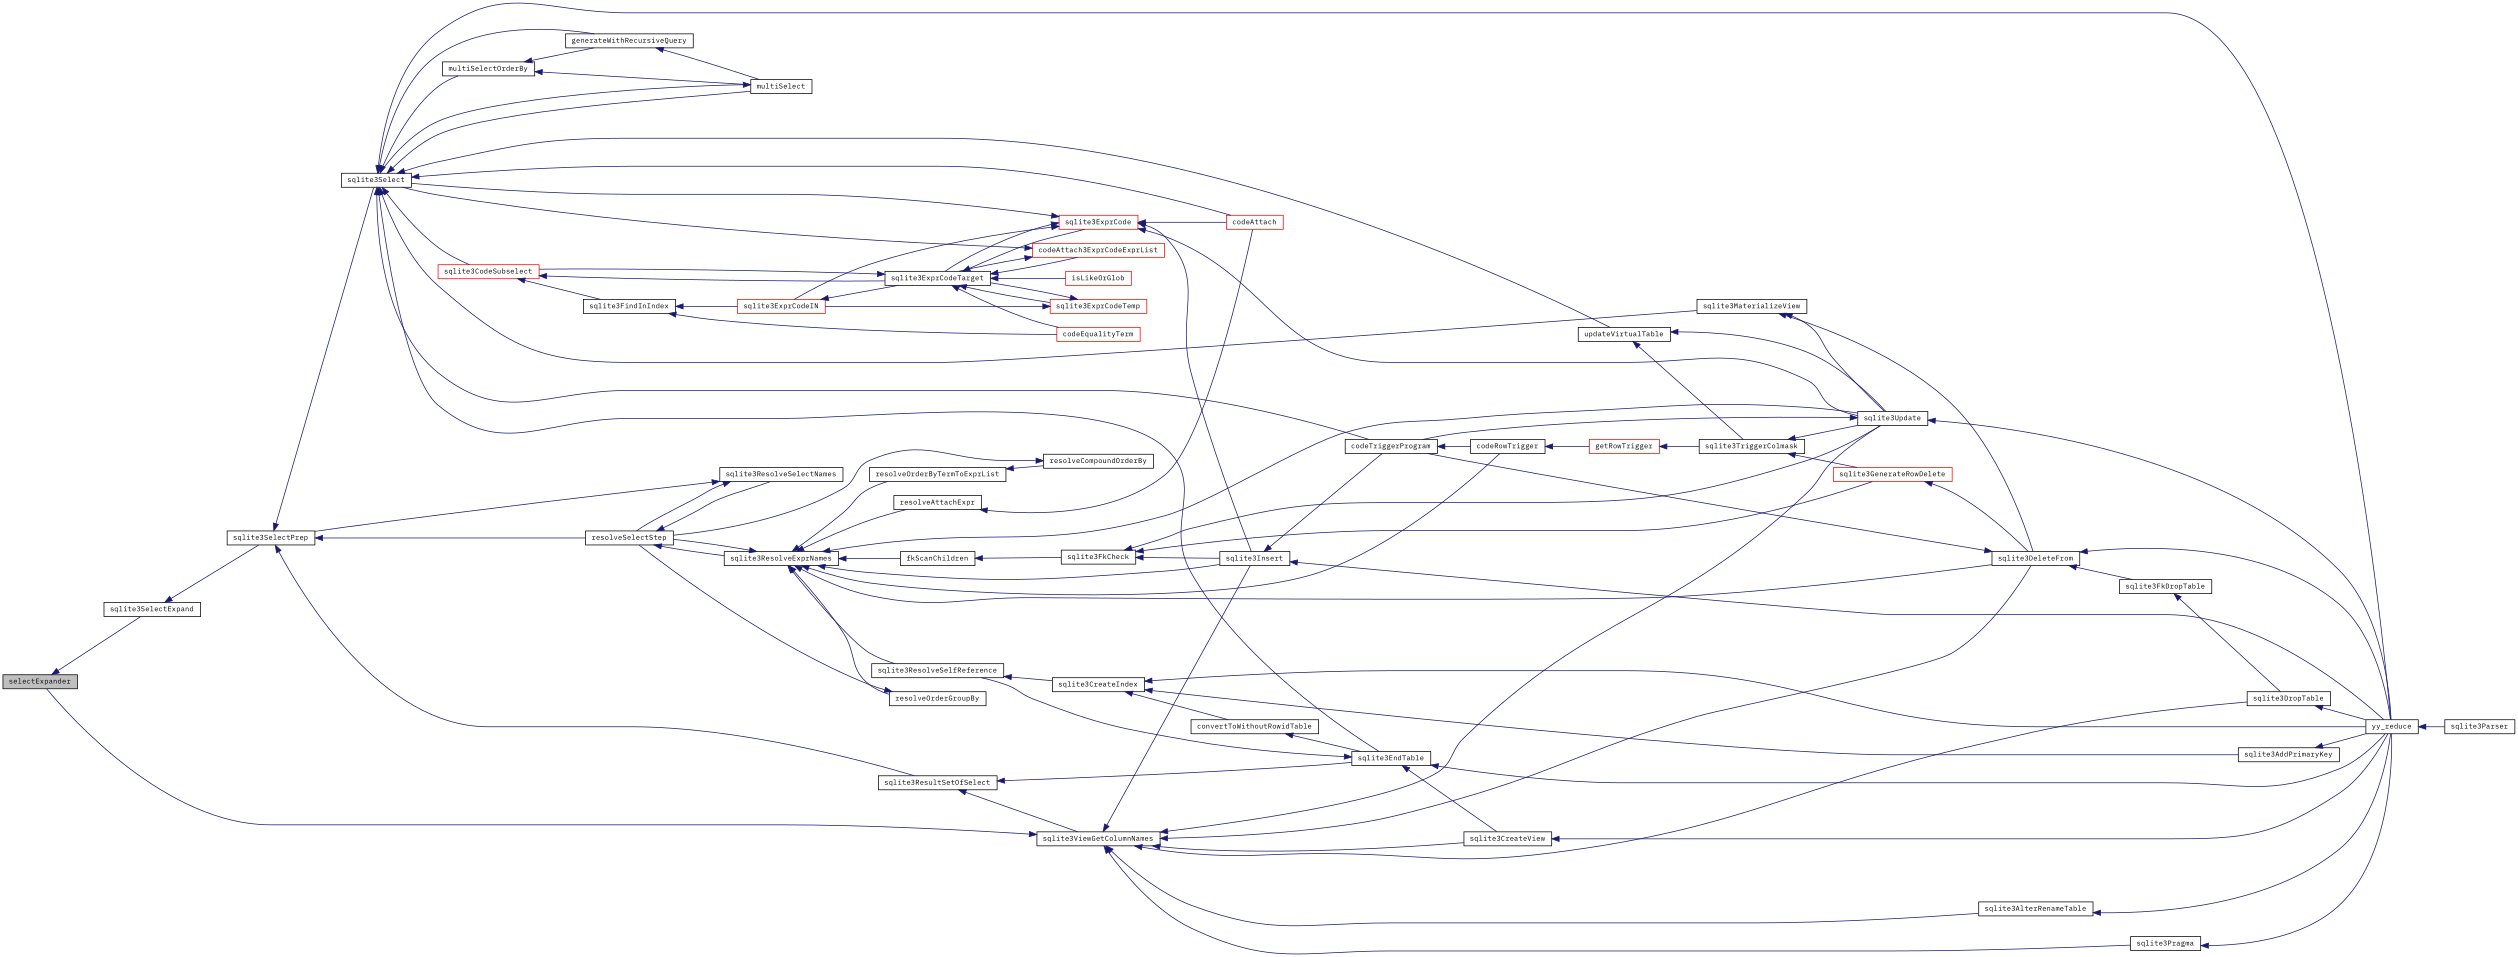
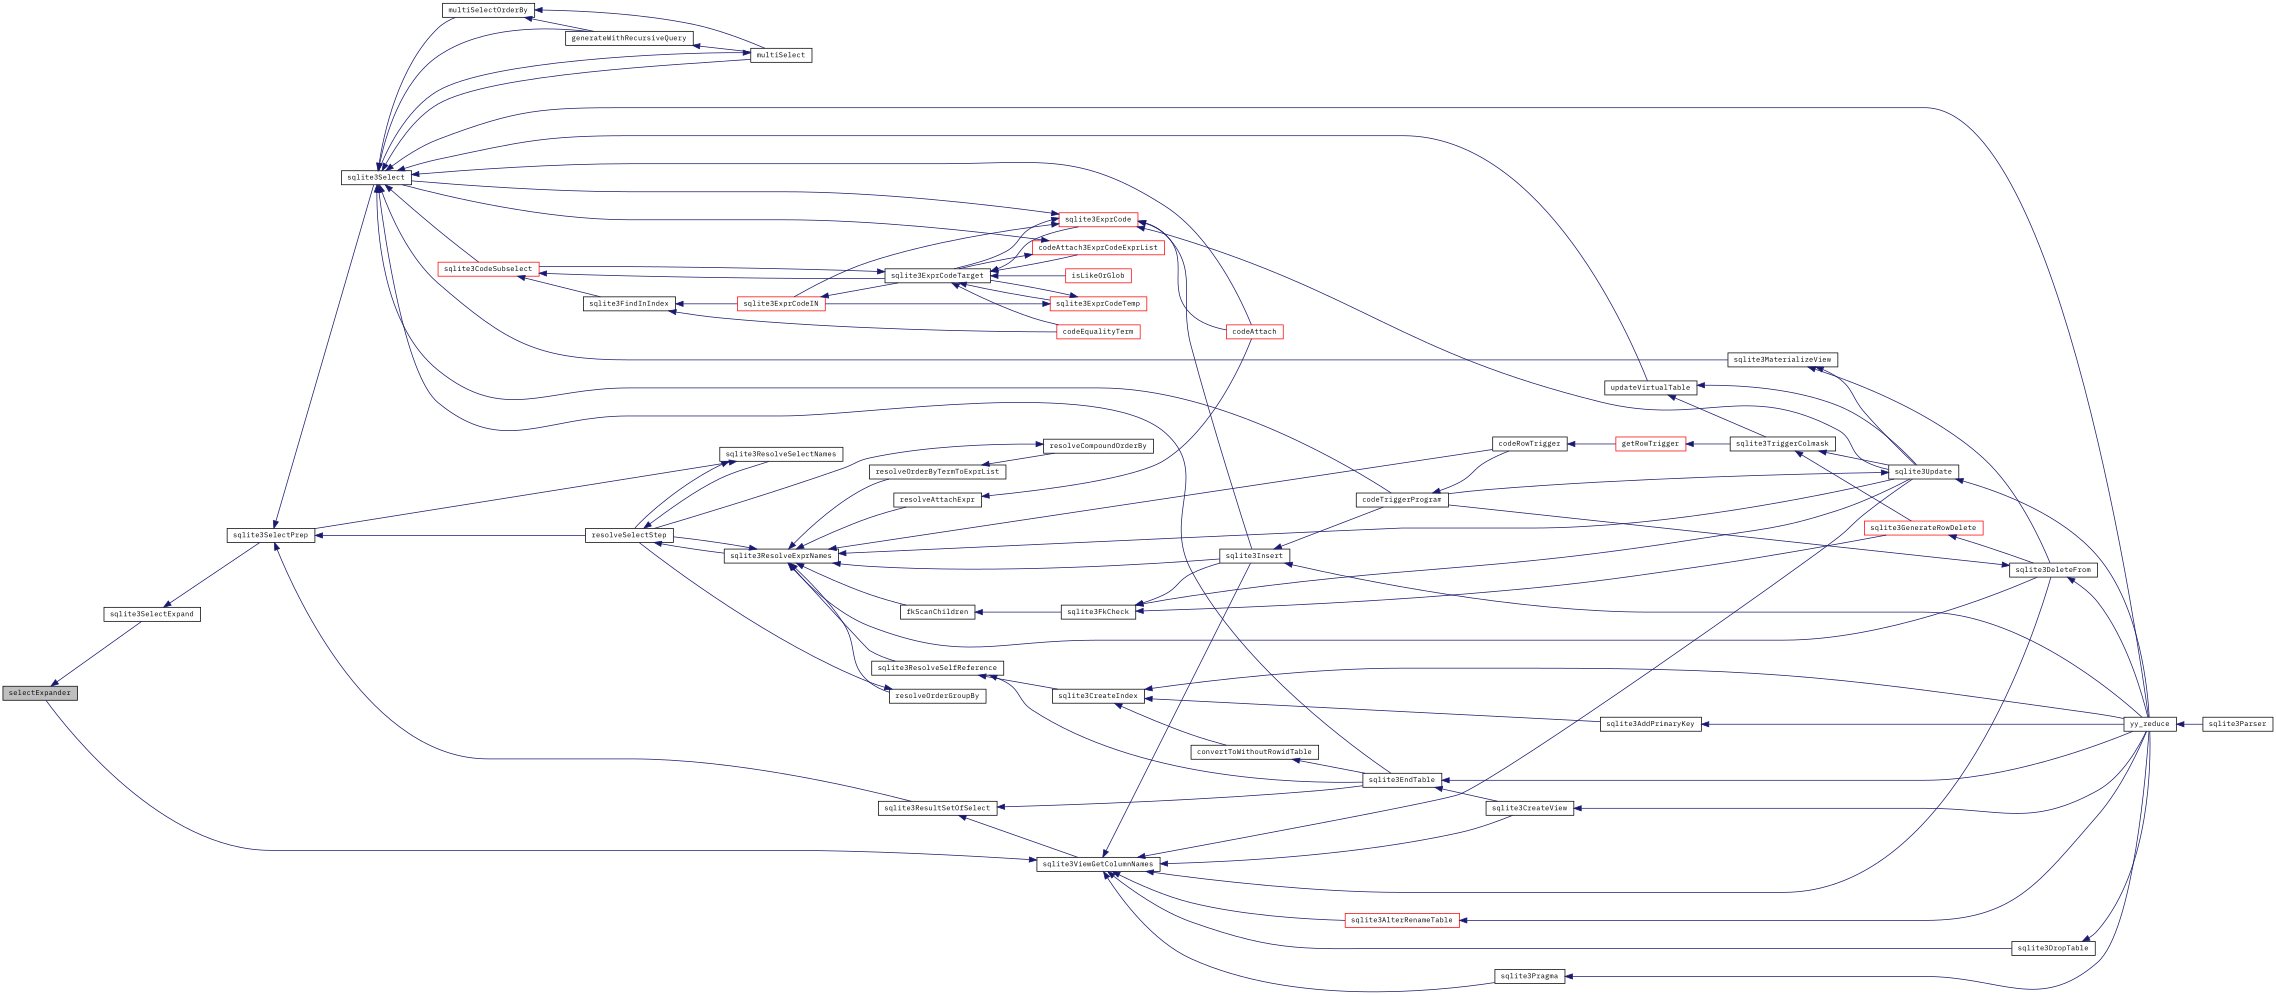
(2166, 587) -> none
(1168, 737) -> (1168, 764)
(2036, 909) -> (1402, 920)
